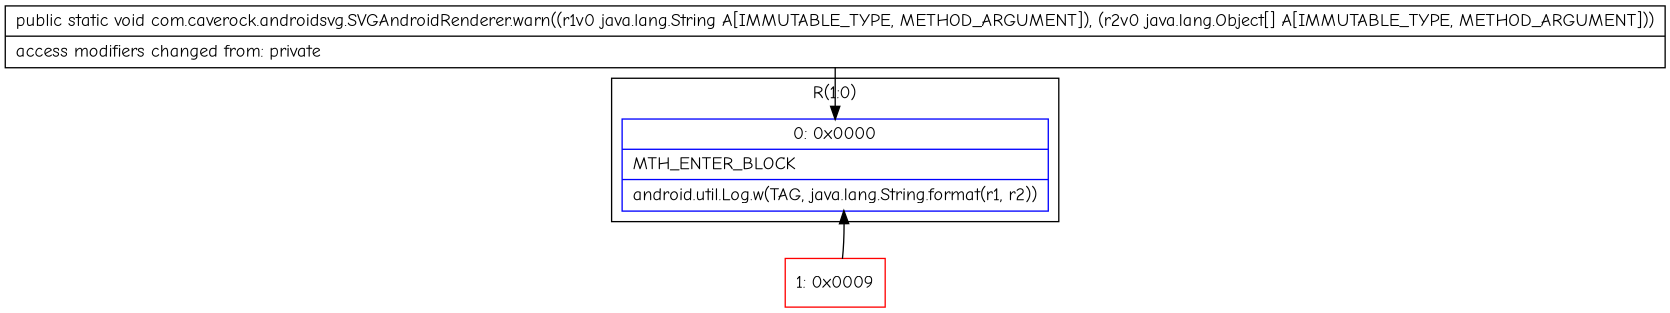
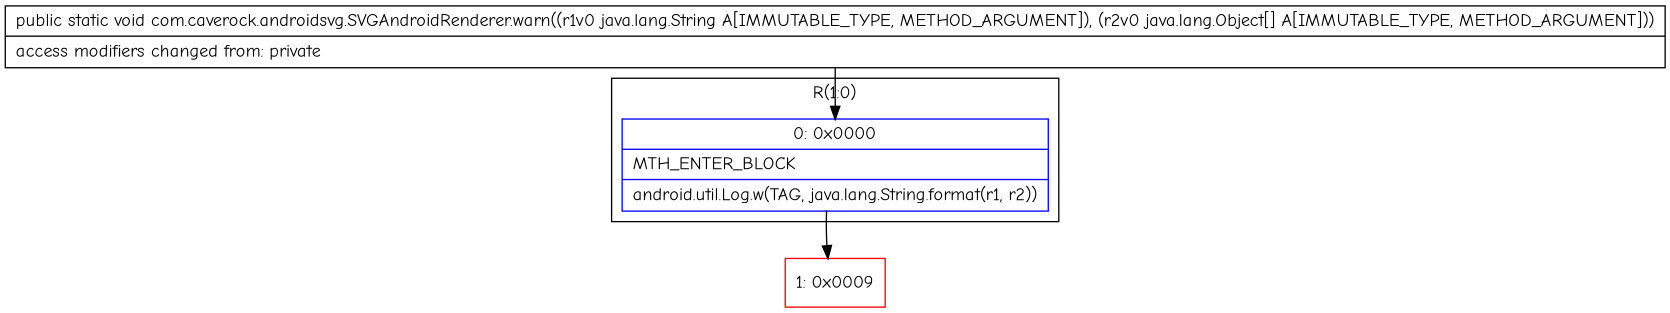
(844, 241) -> (826, 230)
